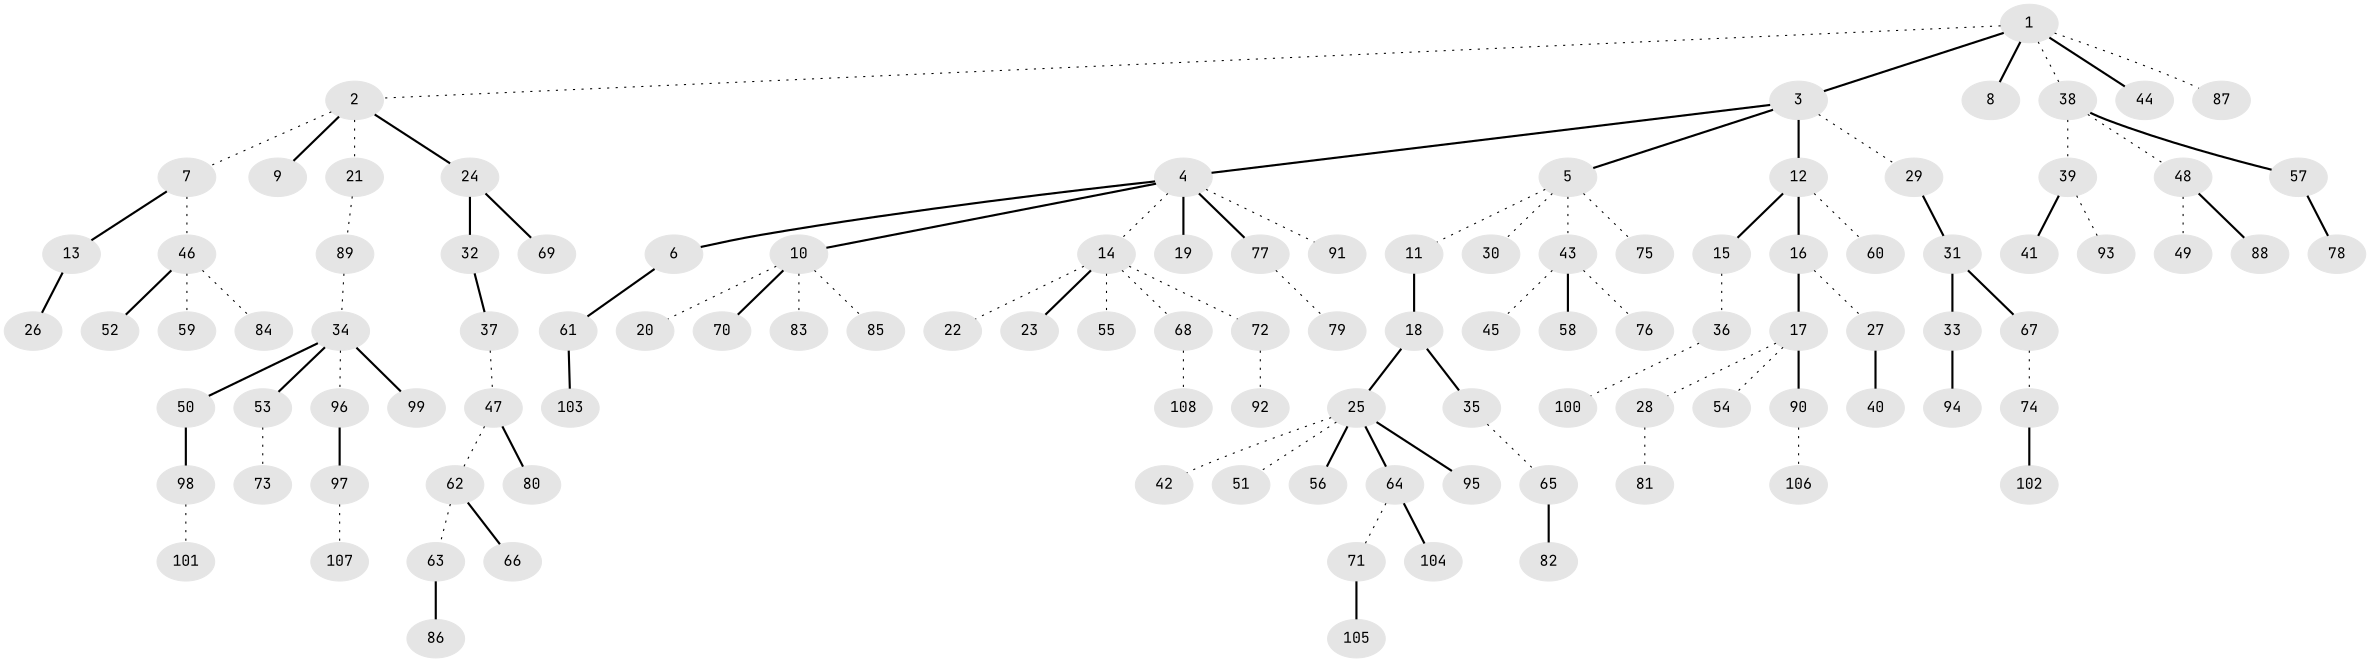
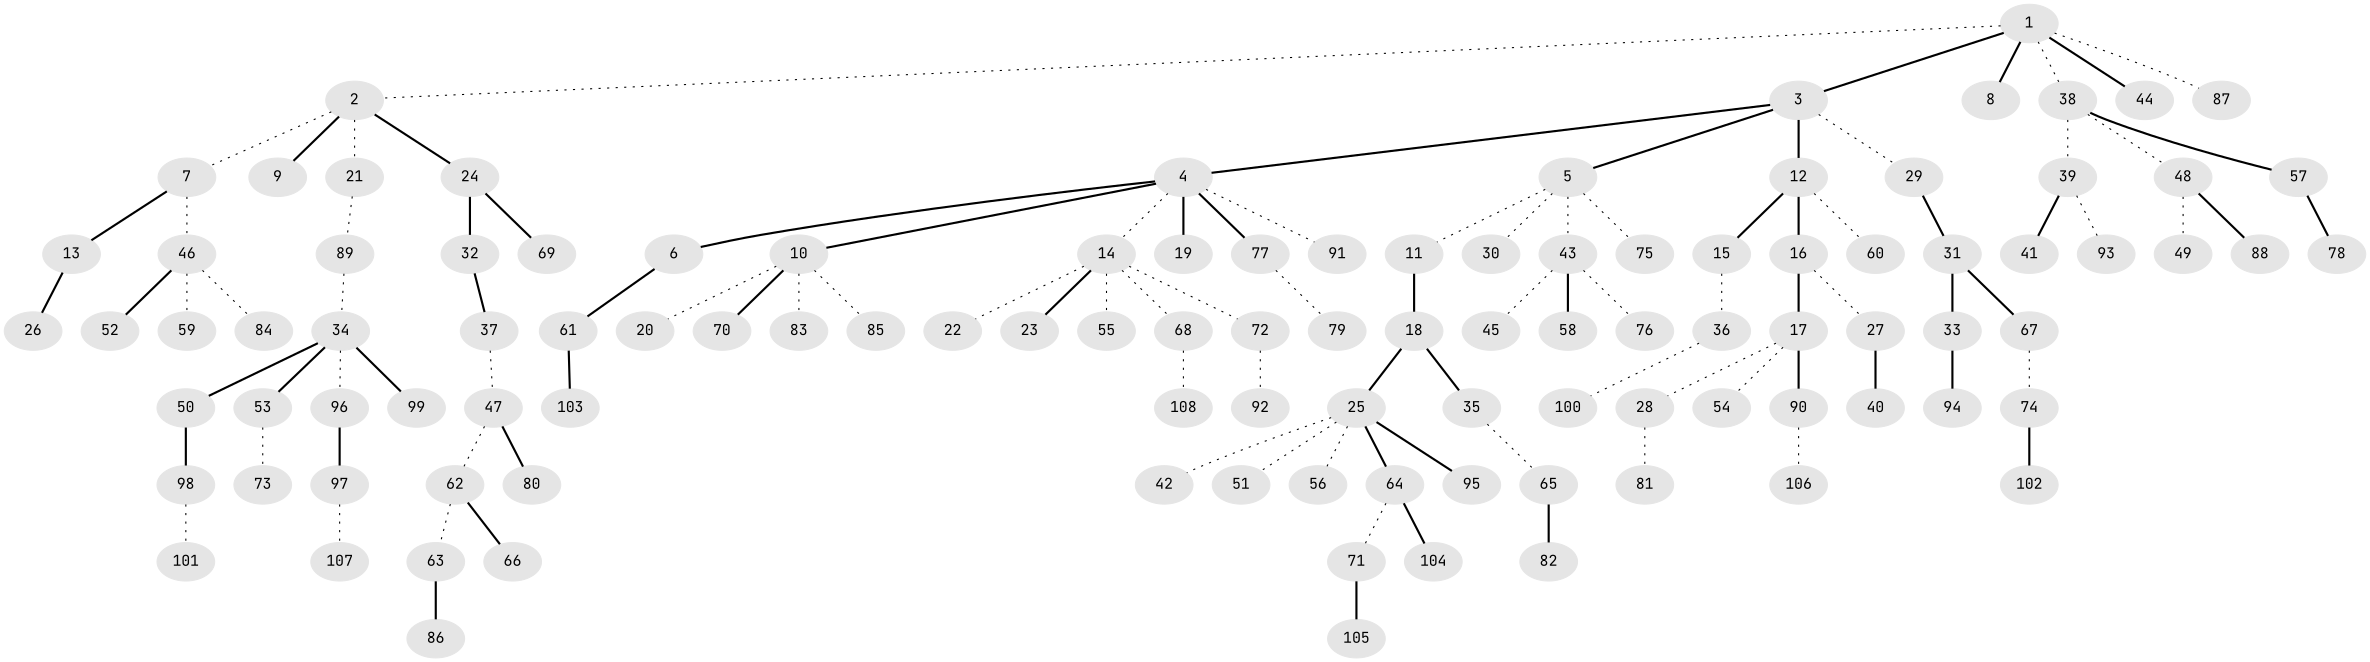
(1337, 446) -> (1337, 446)
